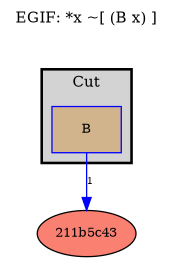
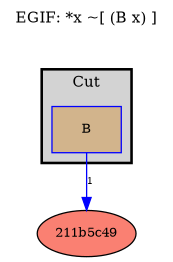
(87, 234) -> (87, 234)
